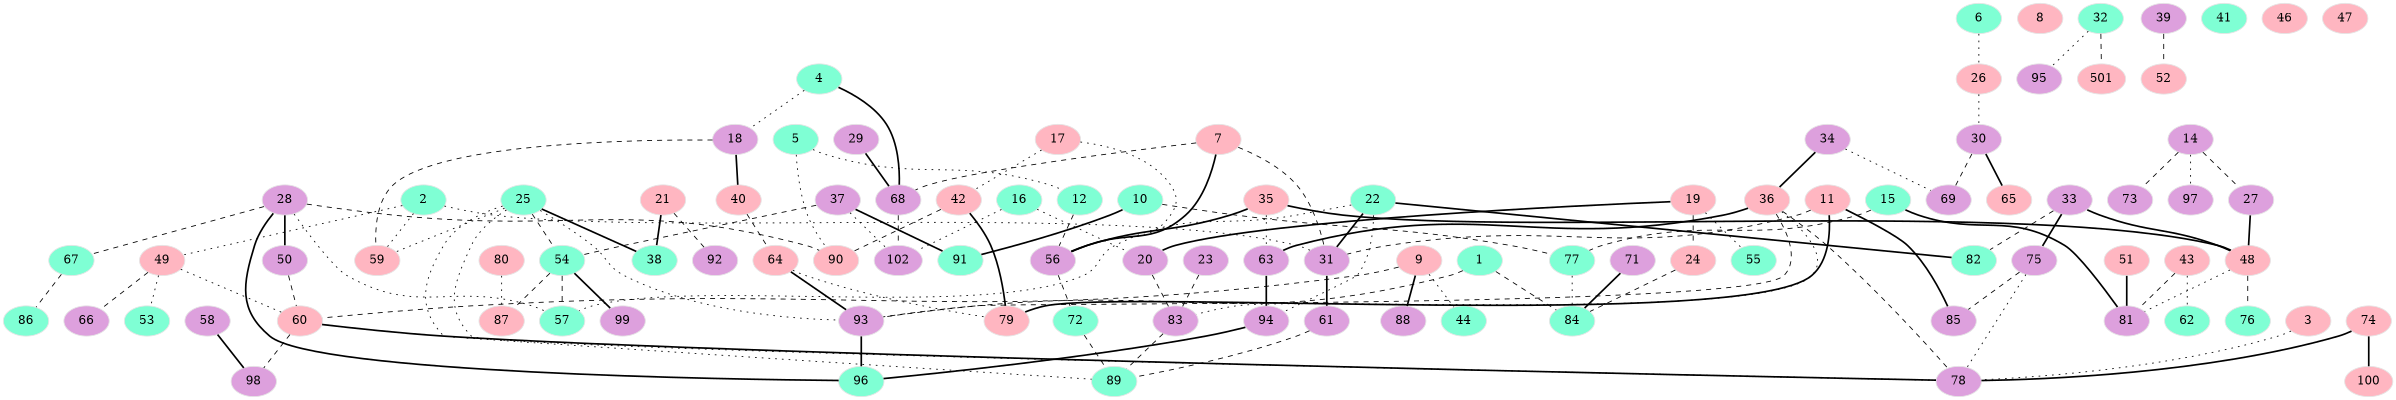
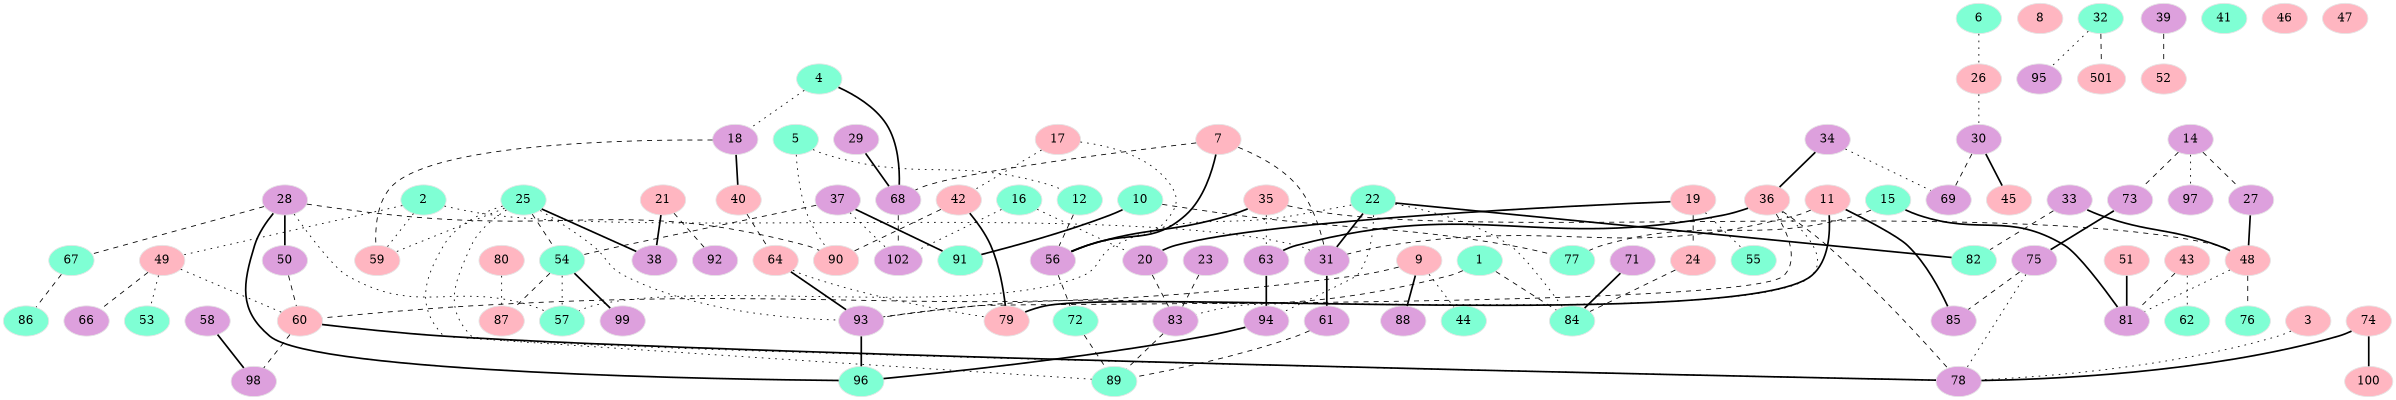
(2009, 200) -> (2009, 200)
(1736, 221) -> (1736, 221)
(2051, 232) -> (2078, 233)
(655, 260) -> (655, 260)
(562, 291) -> (562, 291)
(1572, 291) -> (1483, 230)
